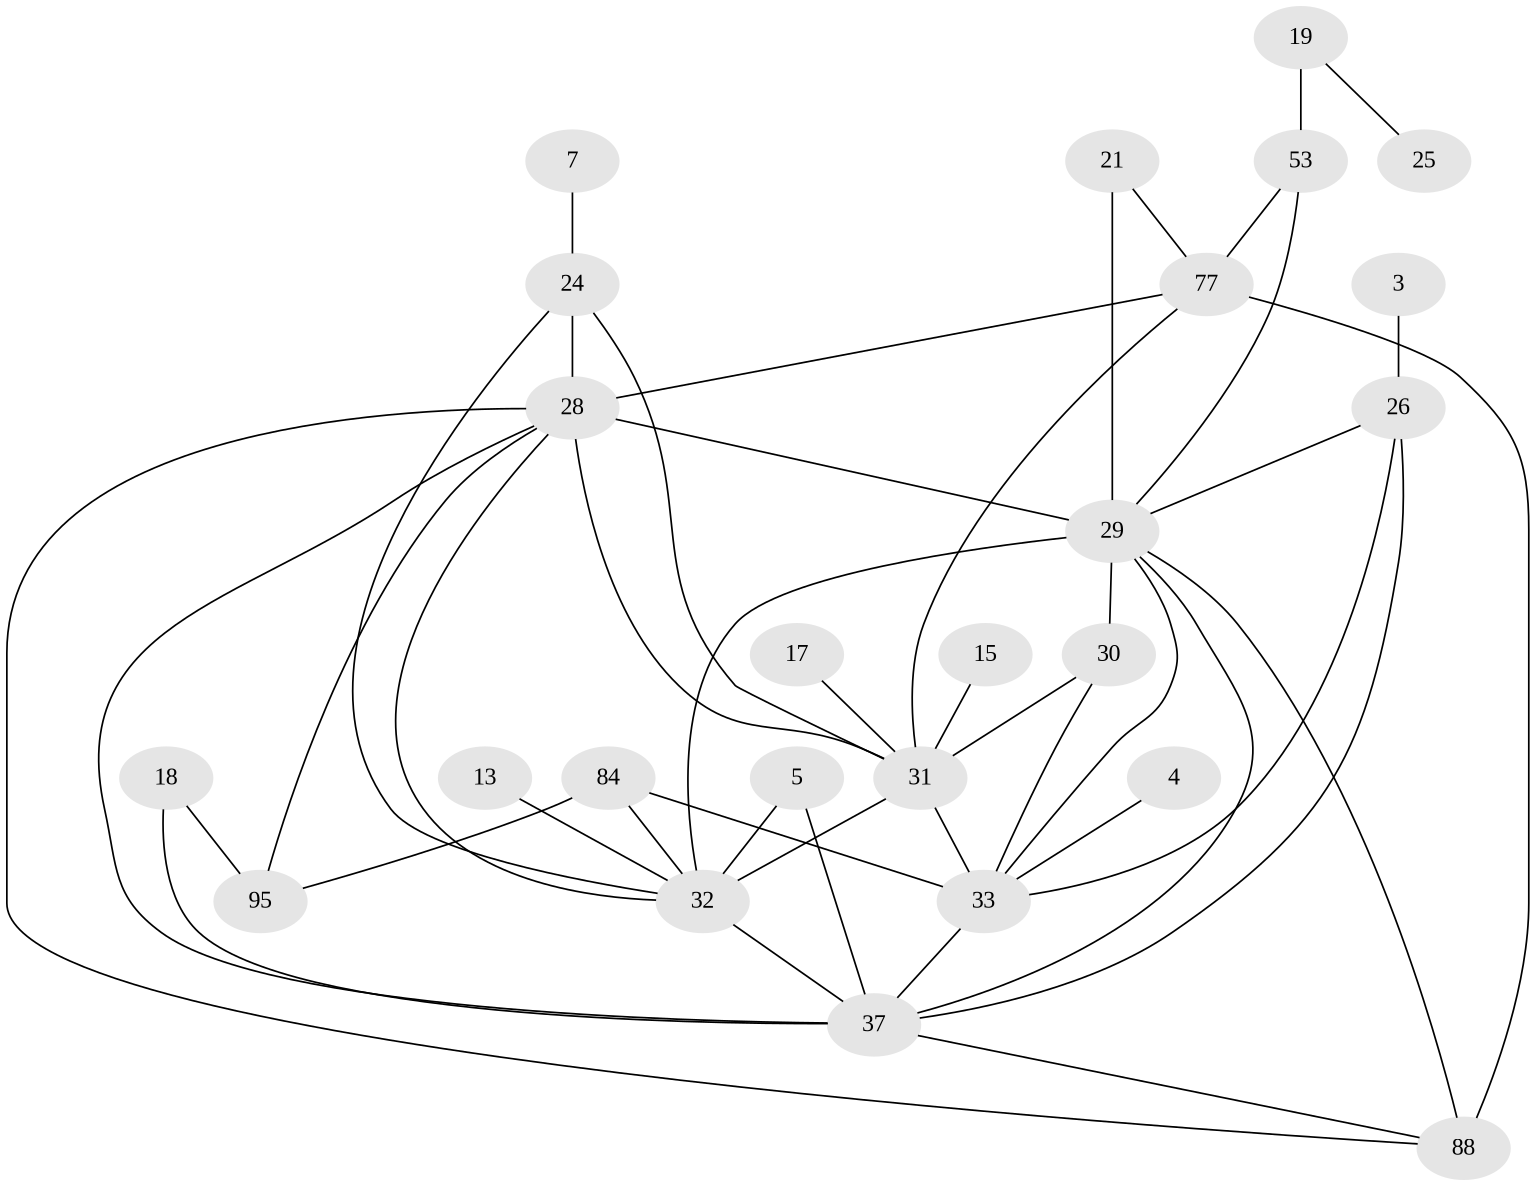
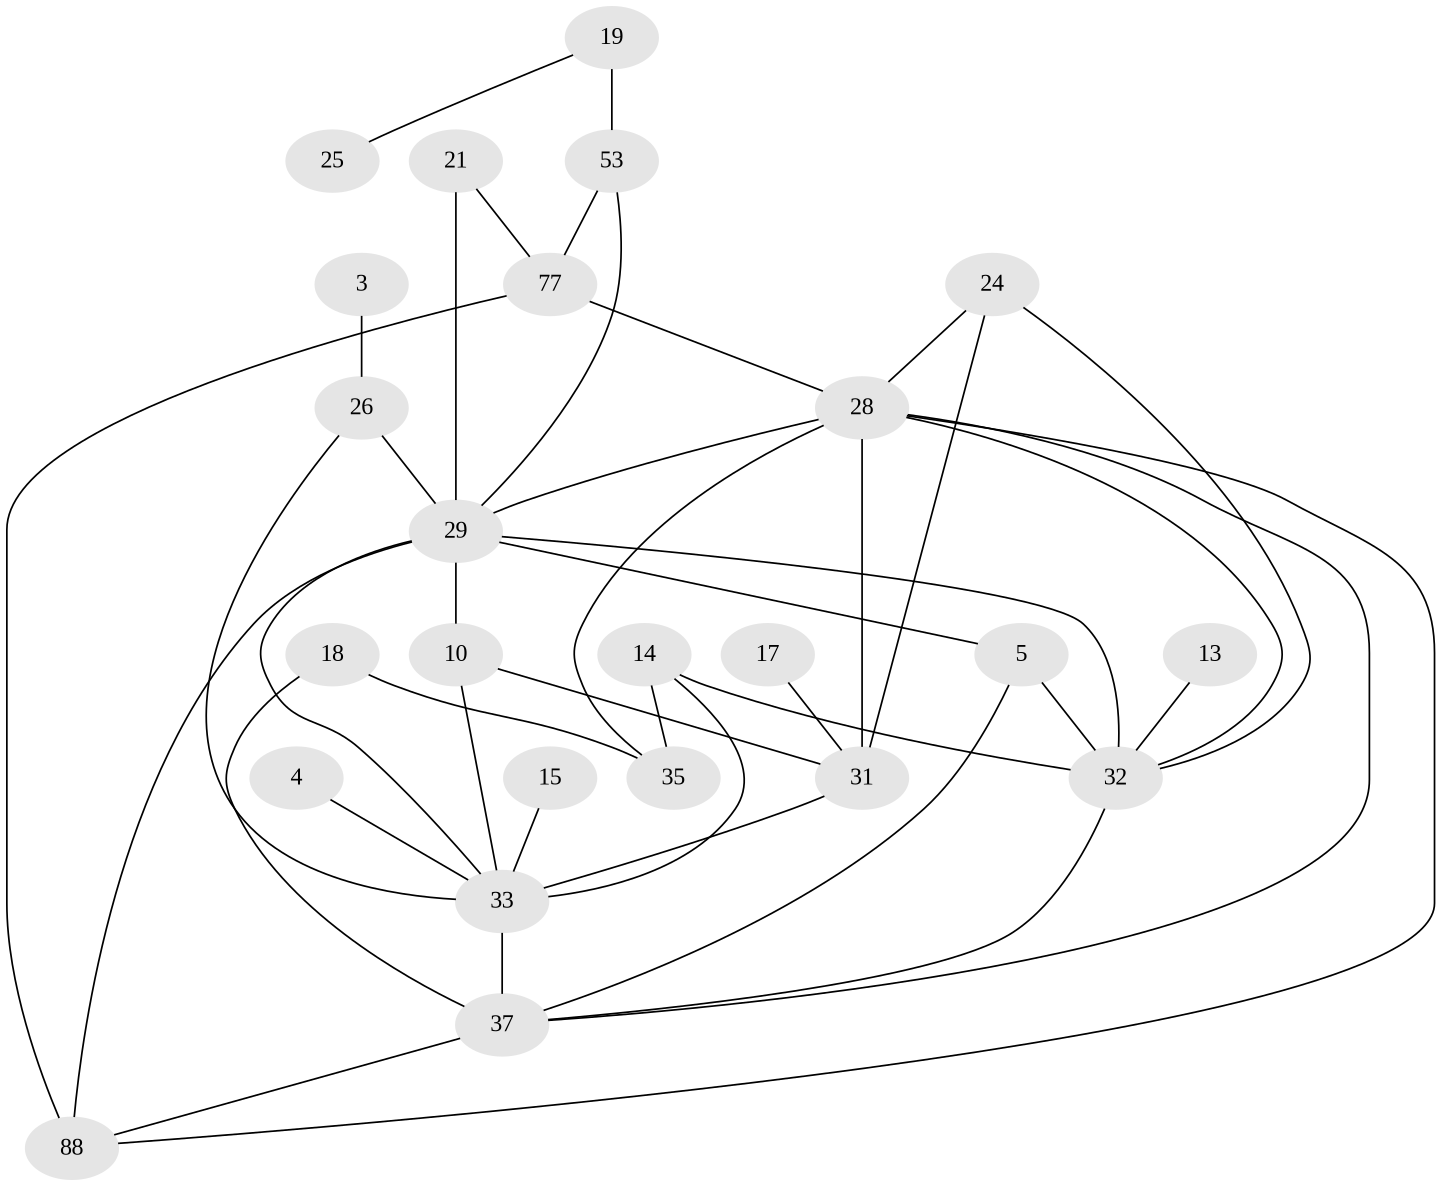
(572, 161) -> none
(1001, 490) -> none
(1109, 655) -> (456, 655)
(953, 716) -> (526, 840)
(608, 778) -> (644, 655)
(827, 831) -> none
(1289, 835) -> none
(1208, 849) -> (739, 593)
(261, 902) -> (674, 778)
